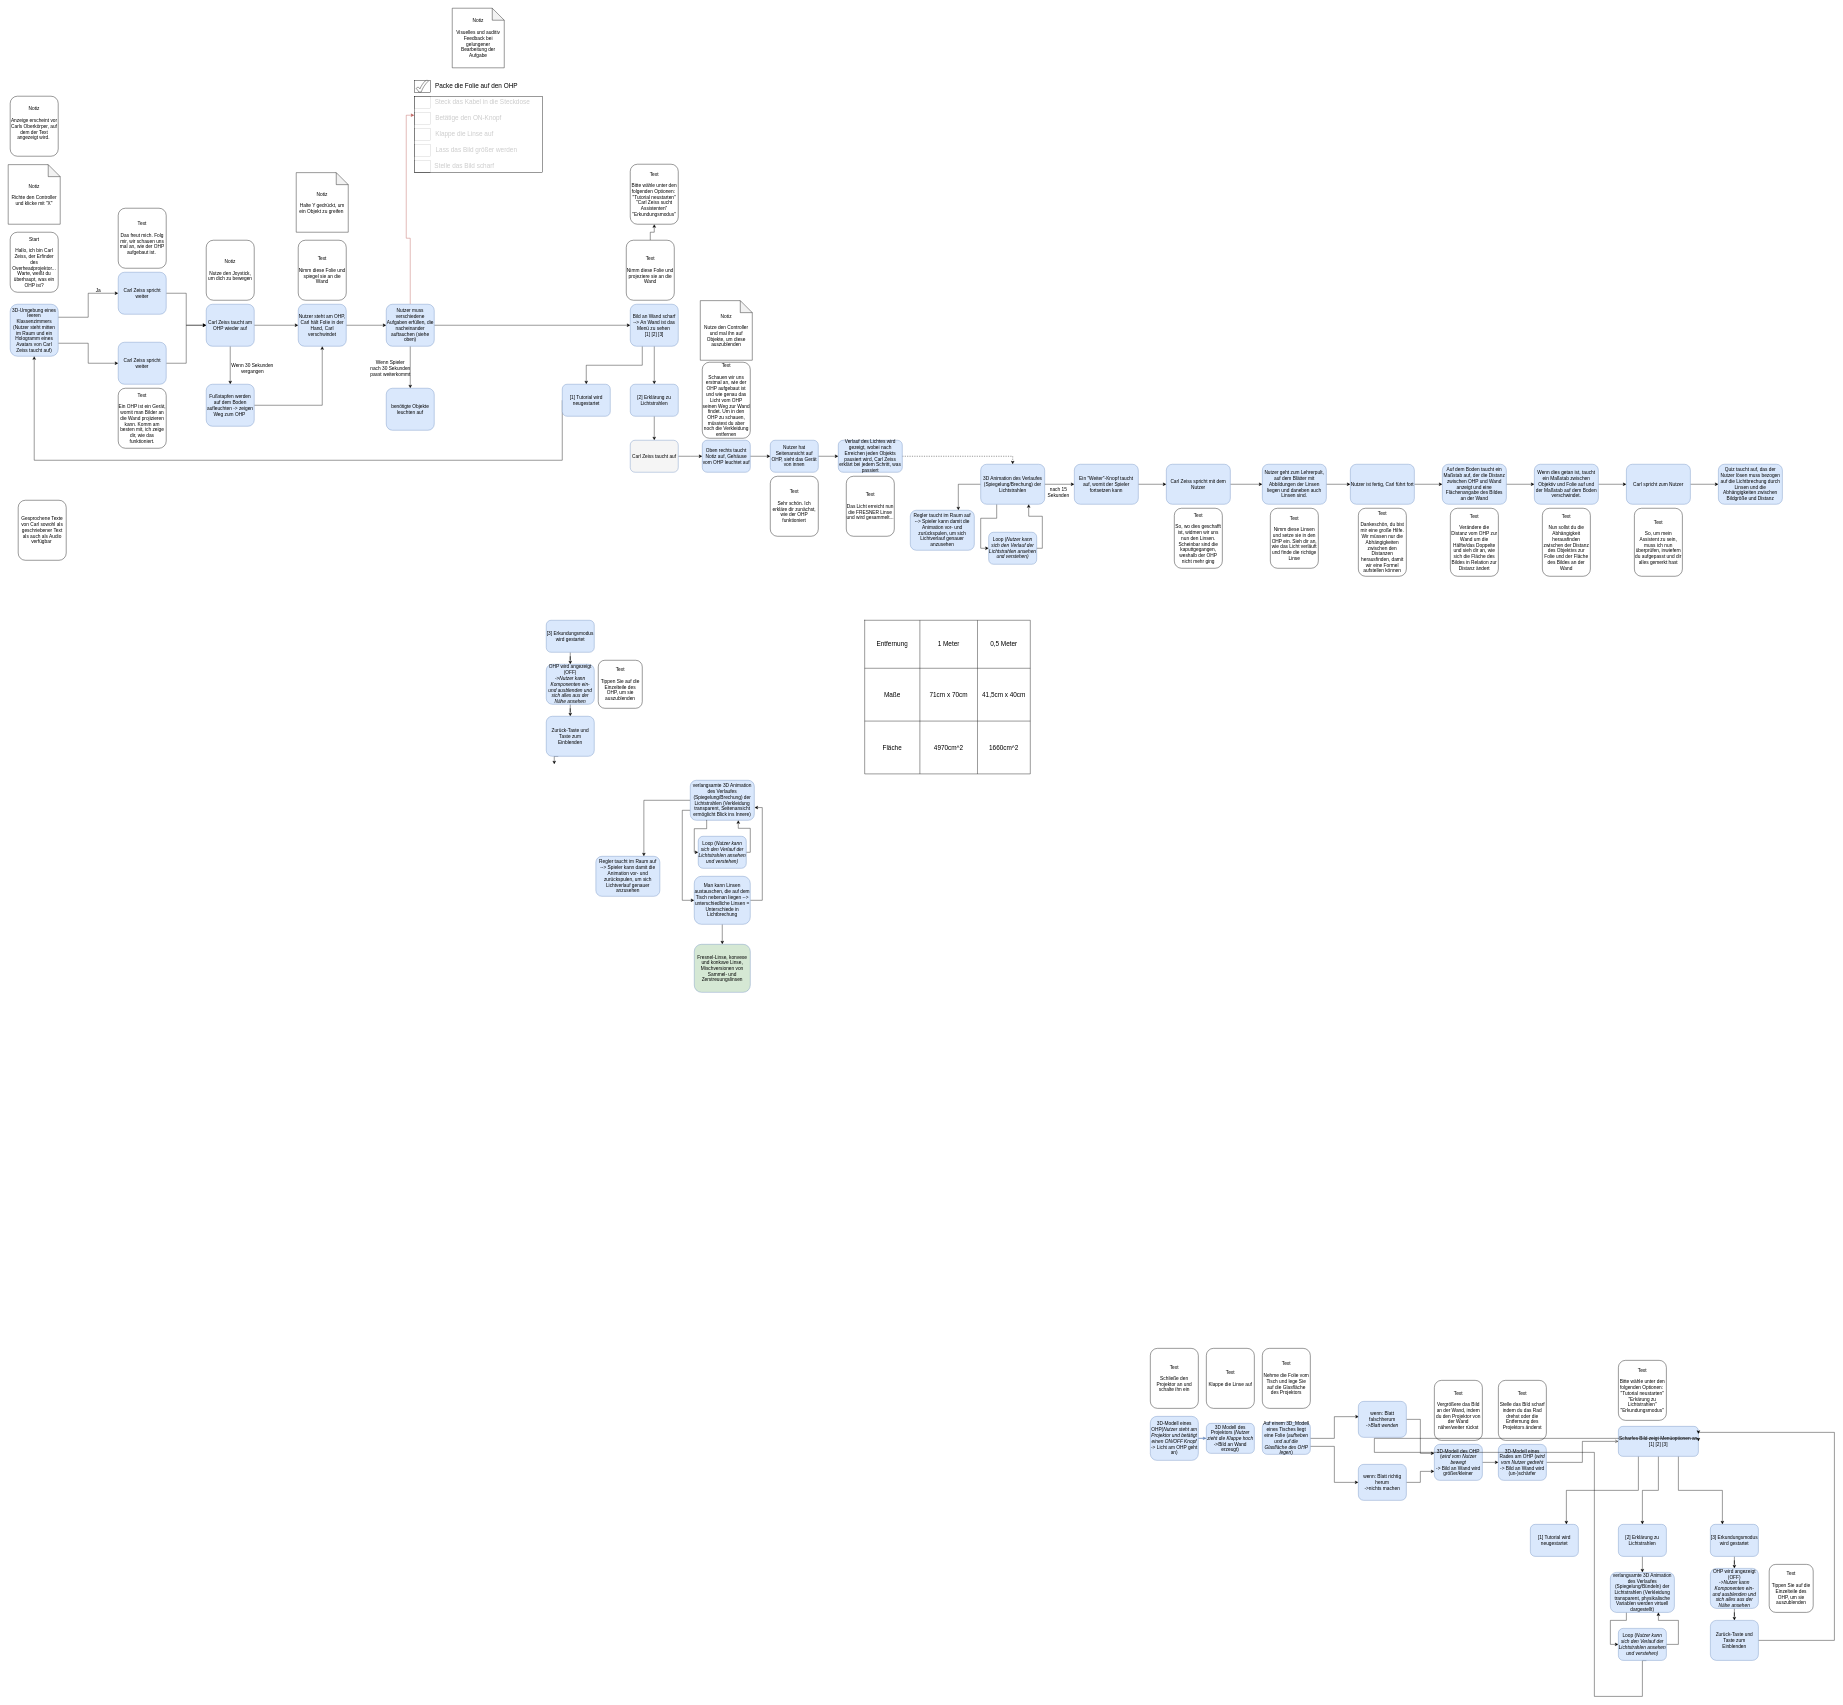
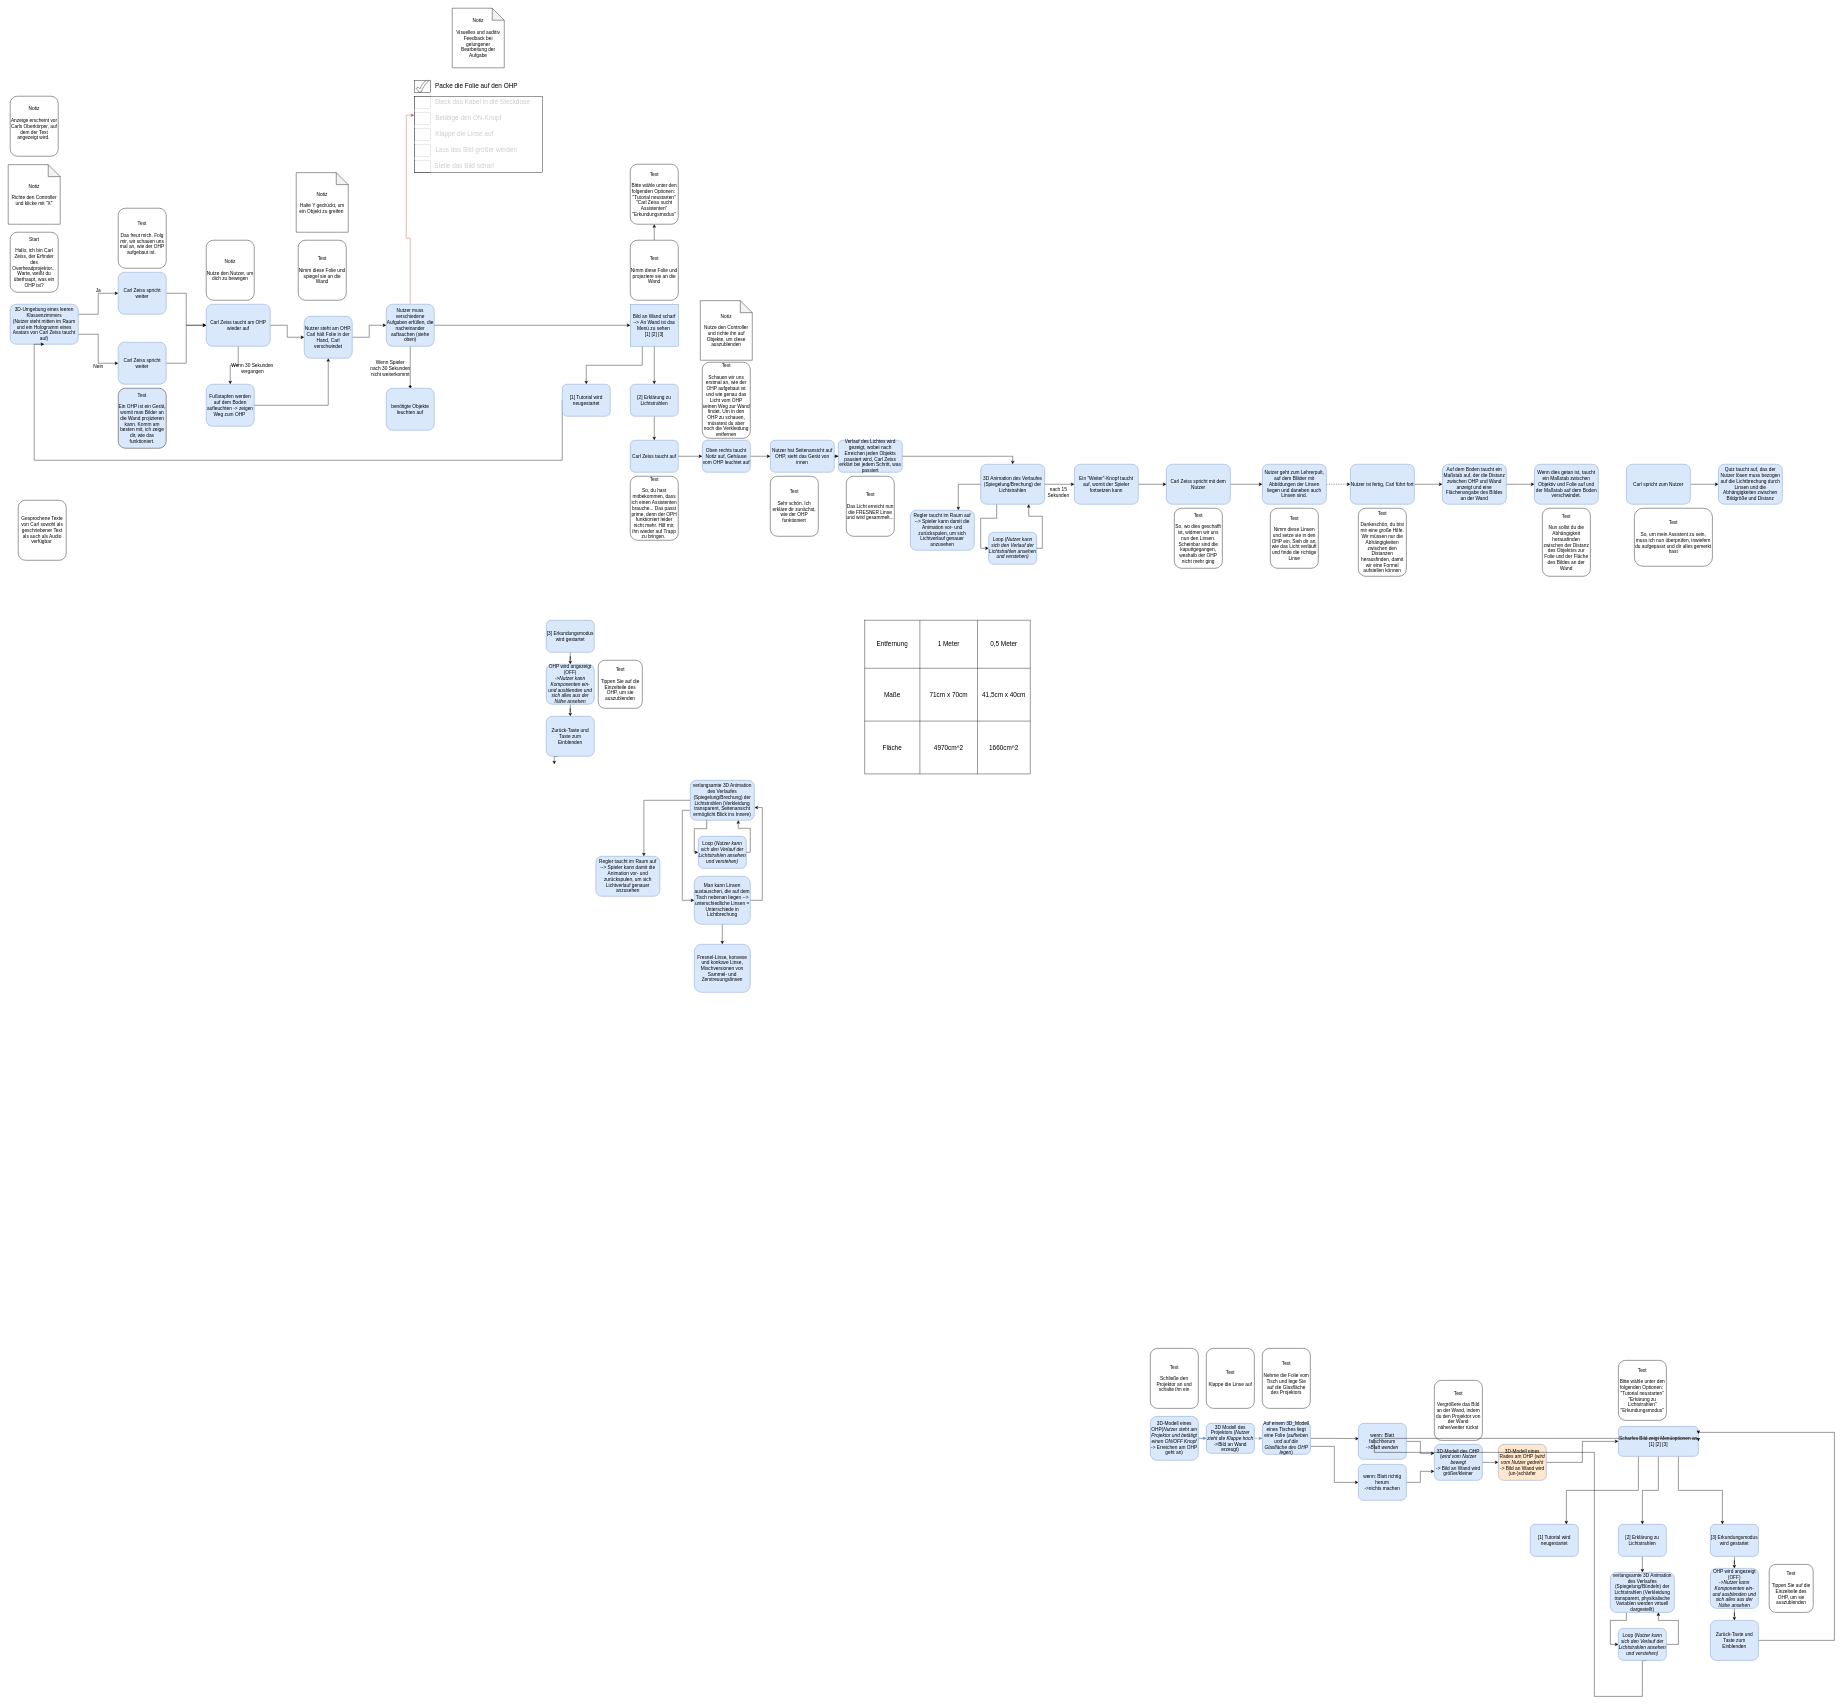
(230, 270) -> (230, 270)
(650, 270) -> (654, 270)
(230, 325) -> (238, 325)
(322, 325) -> (328, 337)
(654, 325) -> (654, 325)
(34, 330) -> (44, 324)
(726, 331) -> (726, 331)
none -> (98, 366)
(390, 368) -> (390, 368)
(410, 376) -> (410, 376)
(142, 418) -> (142, 418)
(654, 456) -> (654, 456)
(794, 456) -> (802, 456)
(959, 456) -> (959, 456)
(1336, 484) -> (1336, 484)
(1622, 484) -> none
none -> (654, 508)
(1474, 542) -> none
(1658, 542) -> (1673, 537)
(722, 968) -> (722, 968)
(1522, 1410) -> none
(1382, 1419) -> (1382, 1441)
(1174, 1438) -> (1174, 1438)
none -> (1259, 1438)
(1615, 1441) -> (1614, 1441)
(1522, 1462) -> (1522, 1462)
